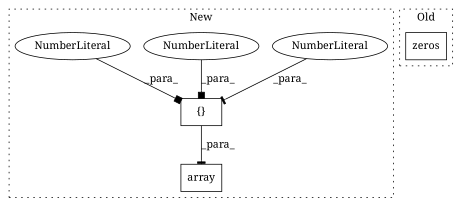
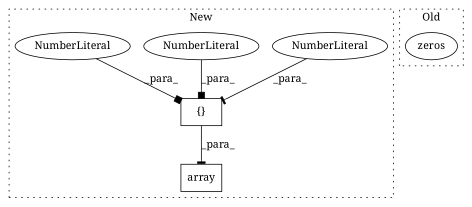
(426, 46) -> (431, 46)
